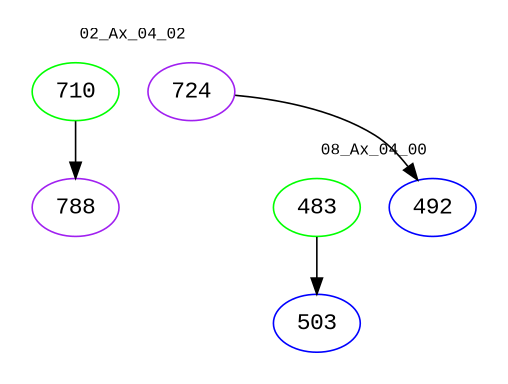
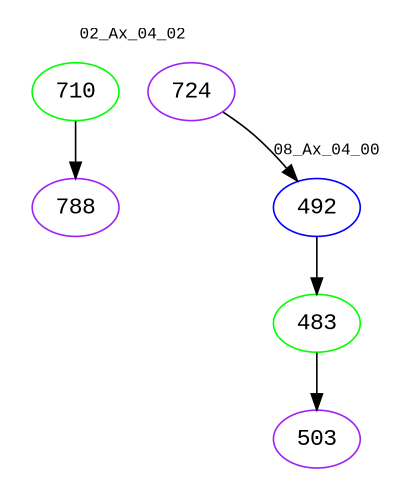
none -> (317, 257)
(317, 323) -> (317, 439)
